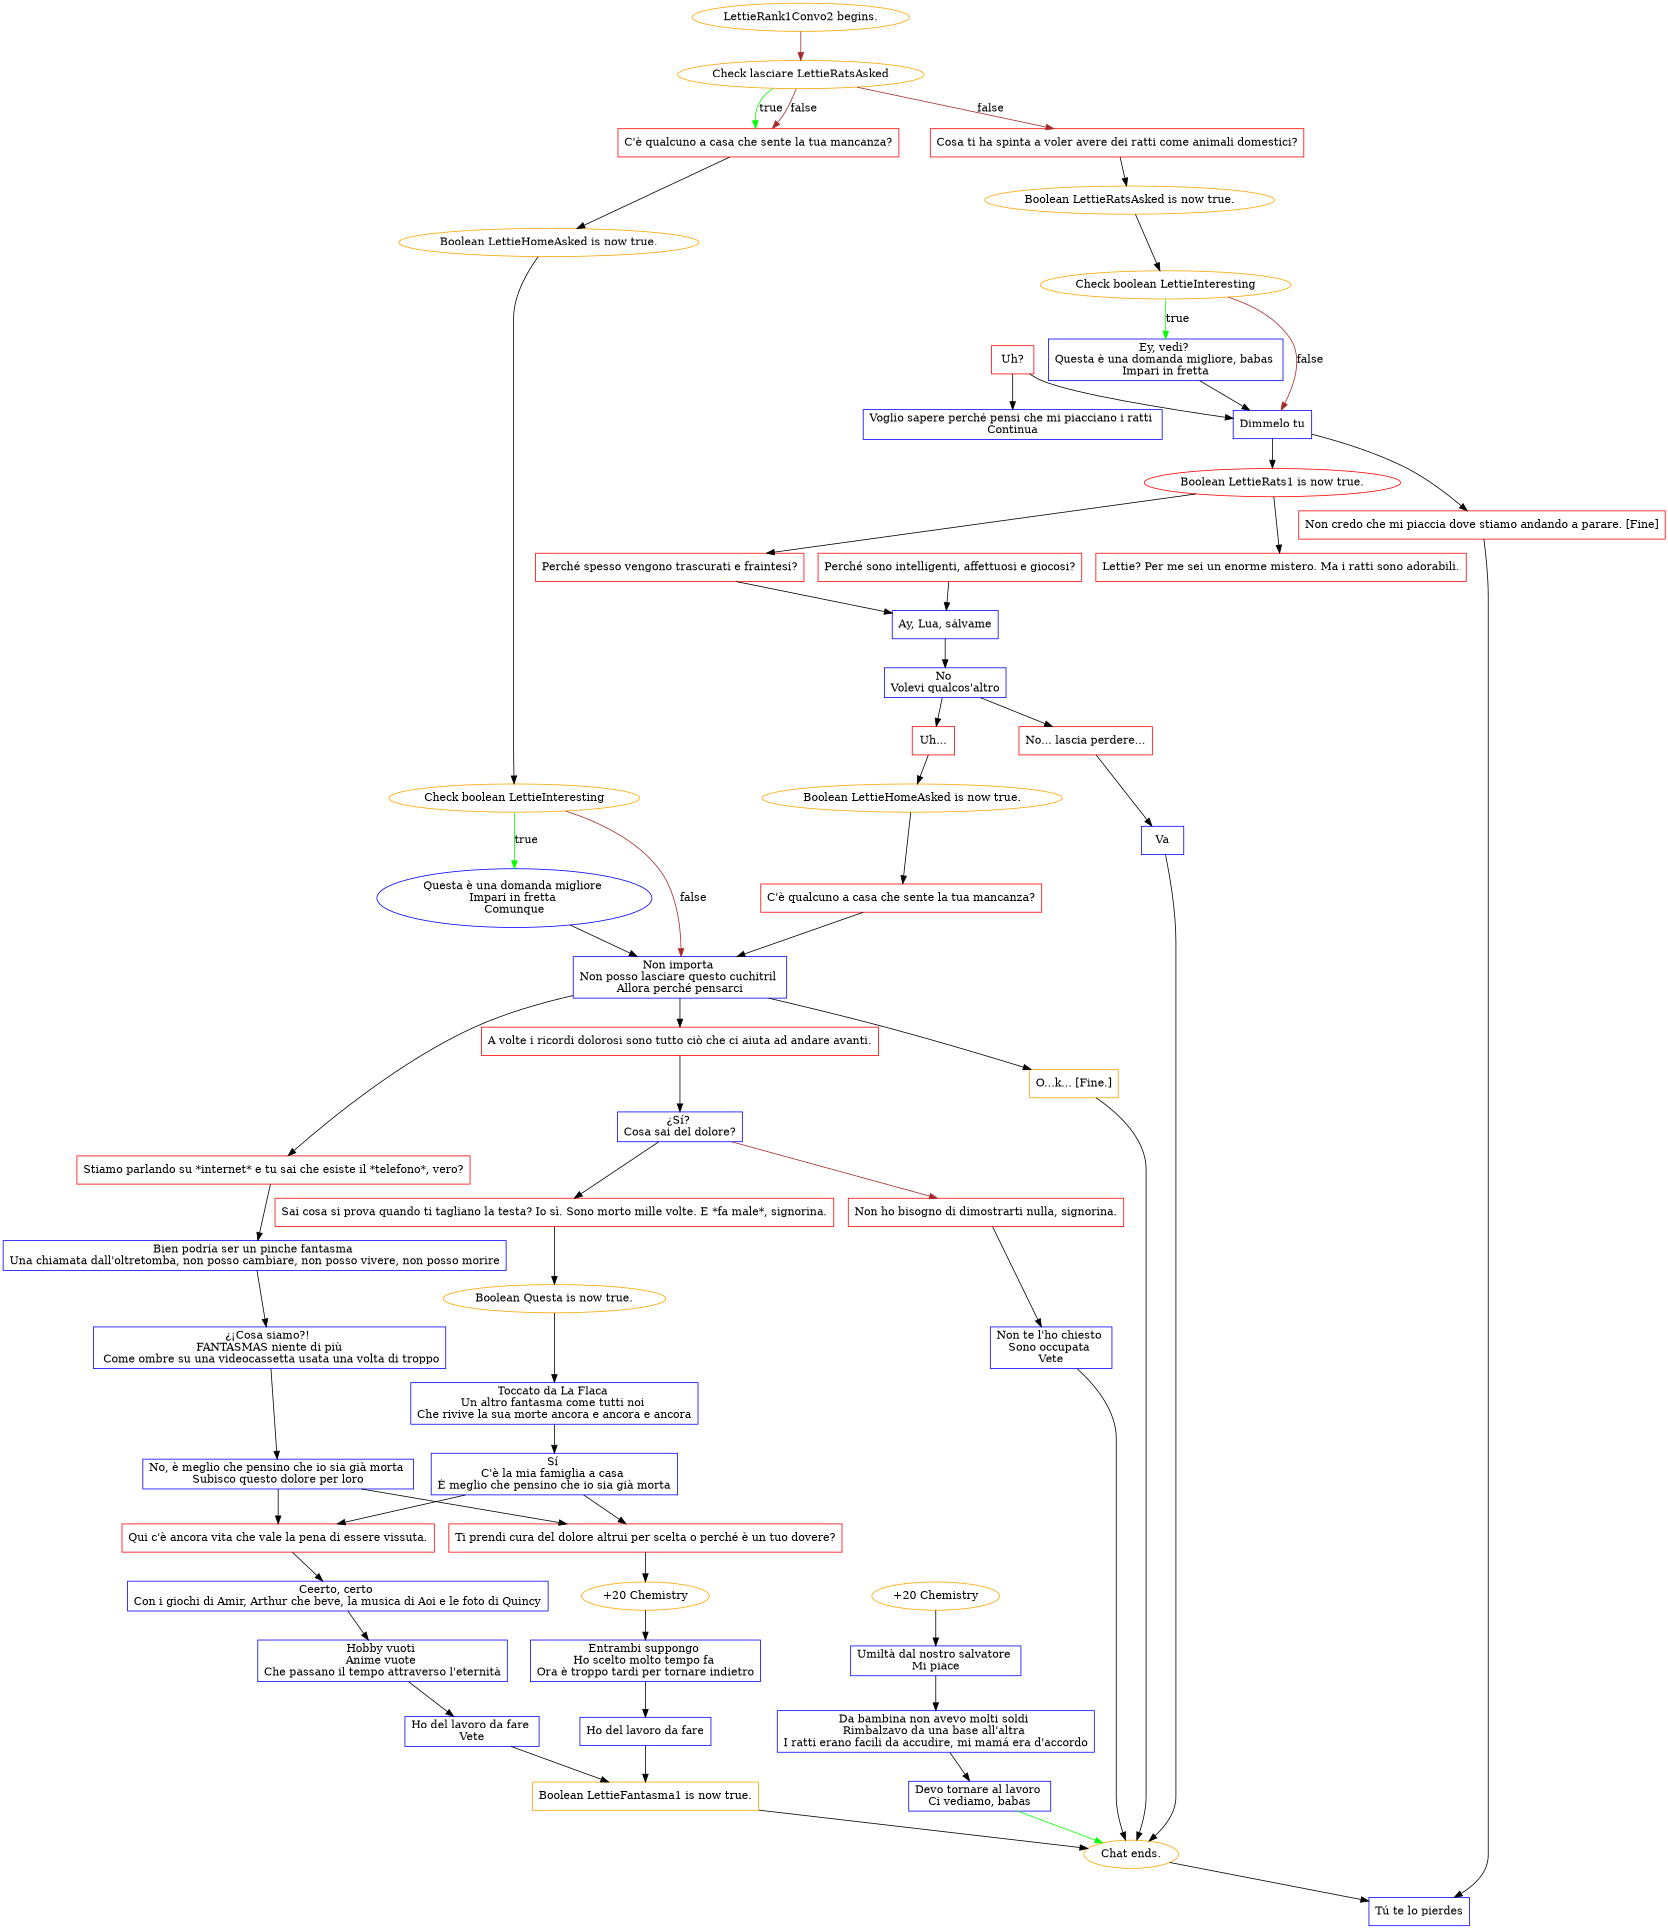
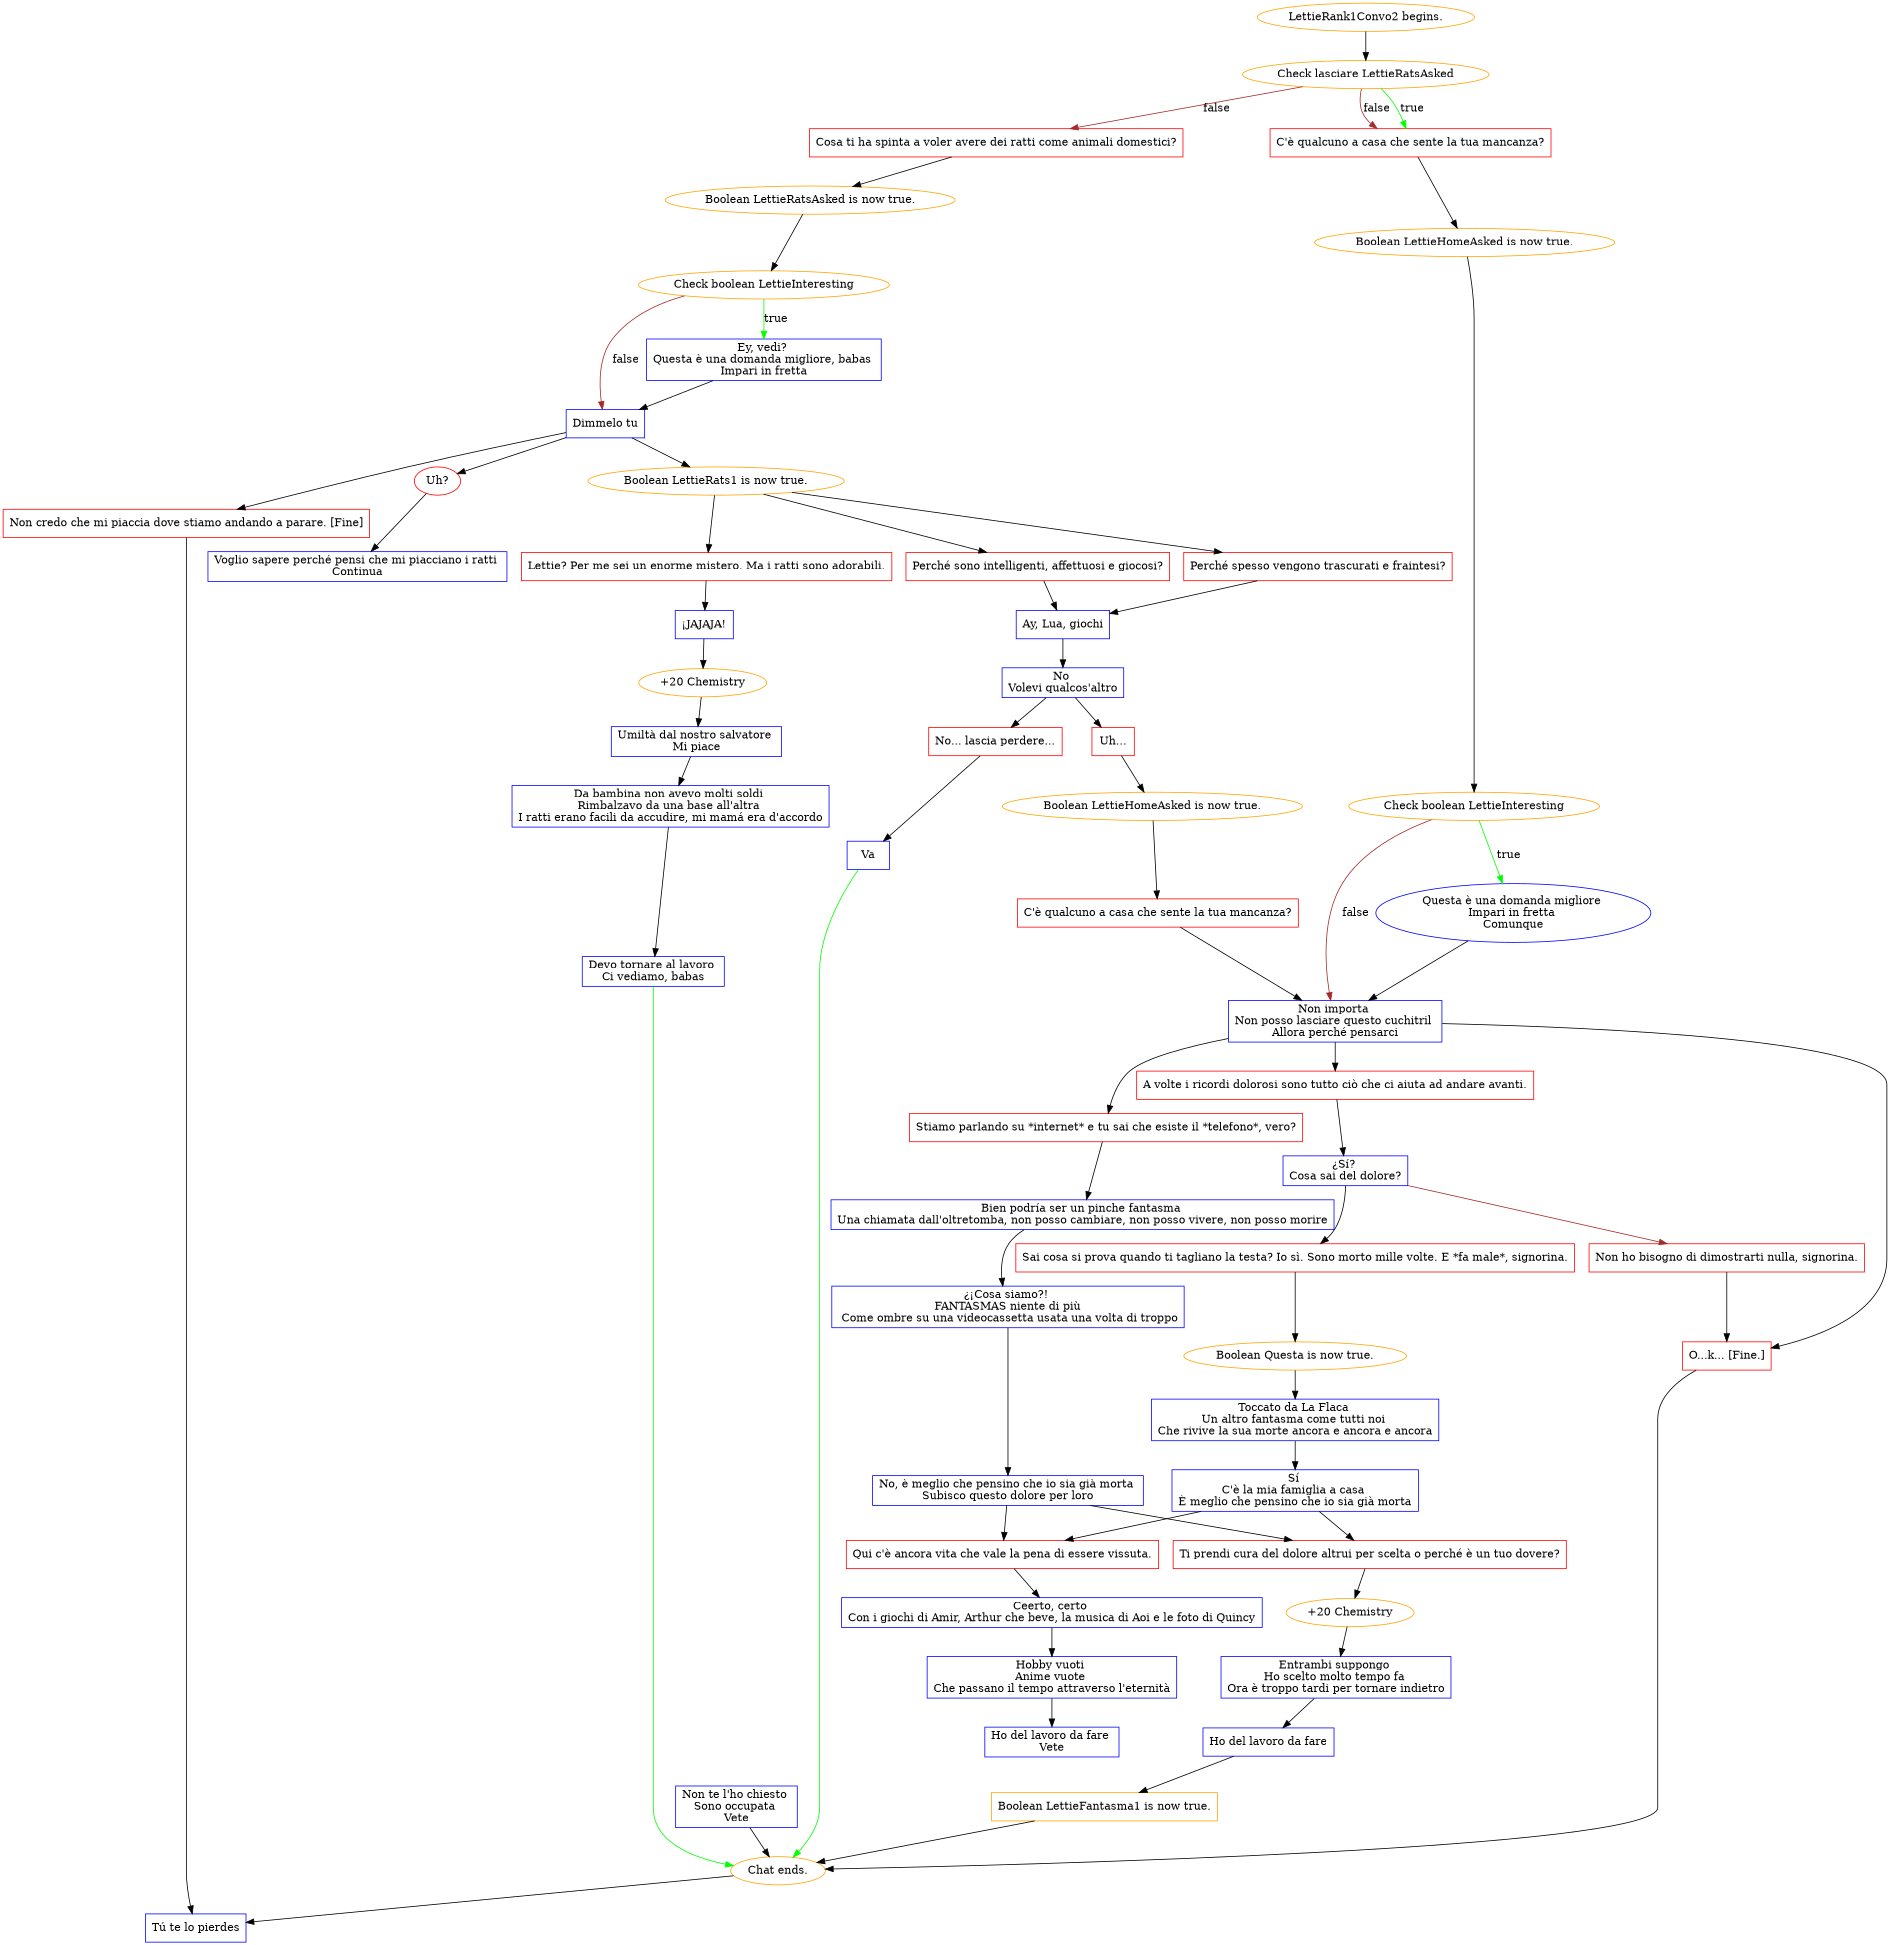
(801, 42) -> (1366, 42)
(1013, 360) -> (437, 481)
(1126, 401) -> (516, 454)
(1272, 483) -> (716, 481)
none -> (871, 522)
none -> (704, 625)
(945, 625) -> (1063, 625)
(1074, 1084) -> (1727, 1356)
(1015, 1273) -> (1727, 1303)
(1176, 1348) -> (820, 1359)
(556, 1763) -> none
